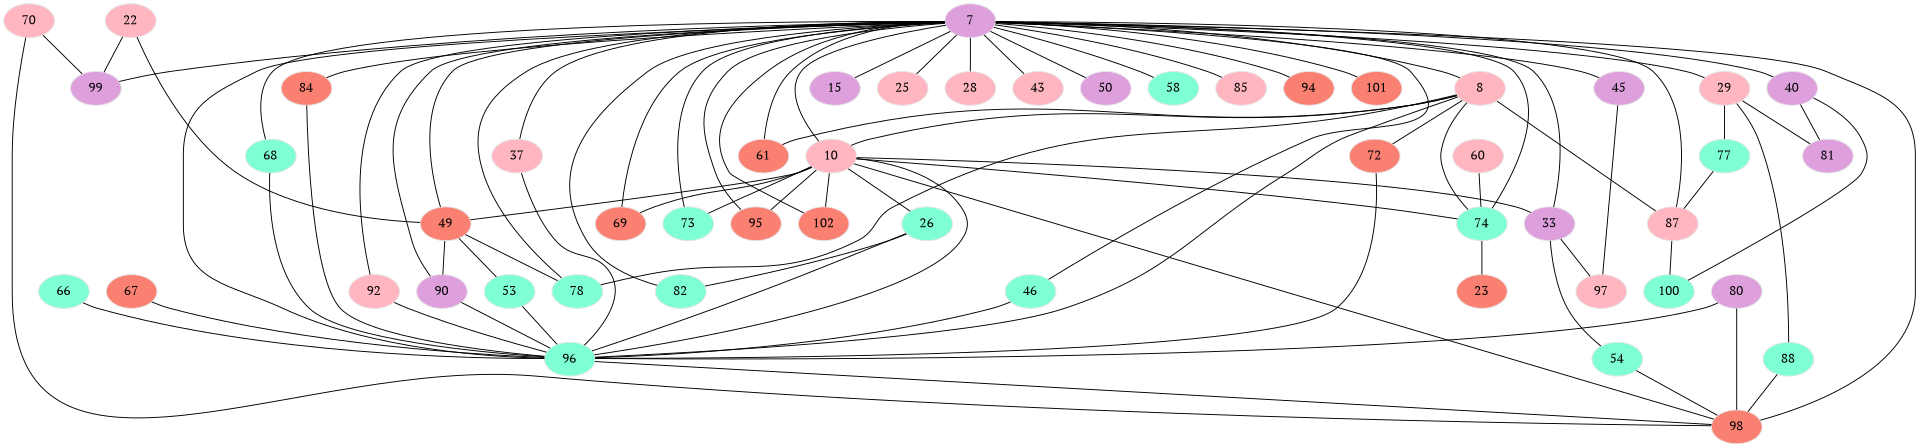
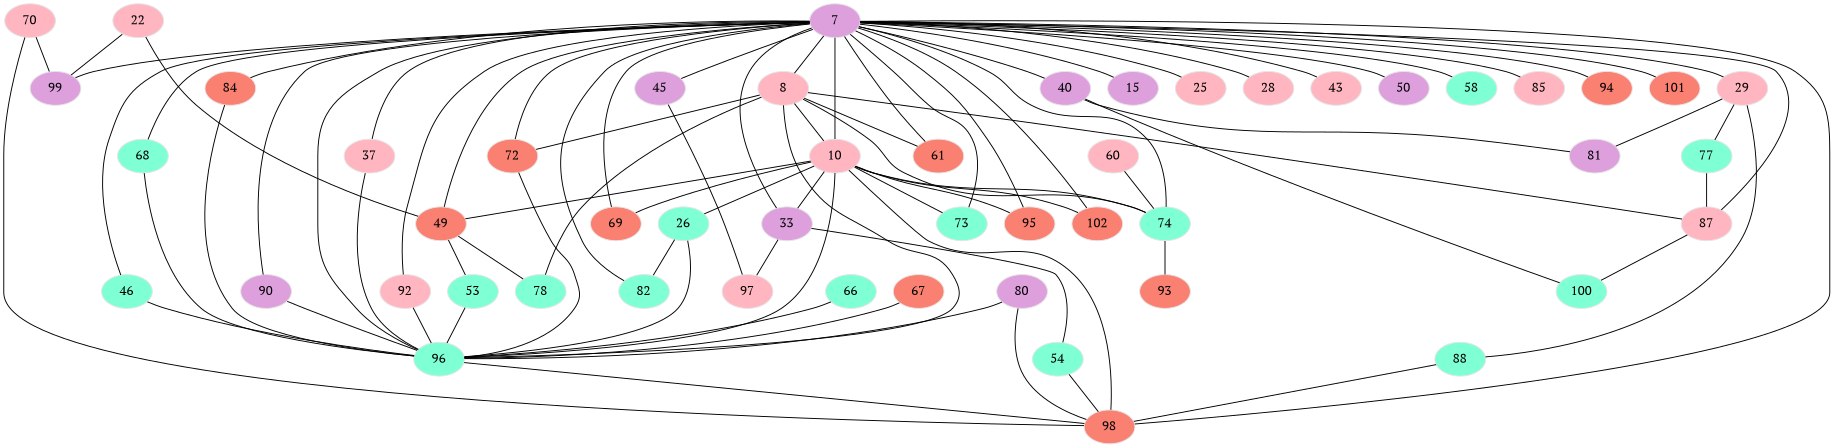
(574, 54) -> (589, 55)
(444, 258) -> none
(1482, 291) -> (1165, 291)
